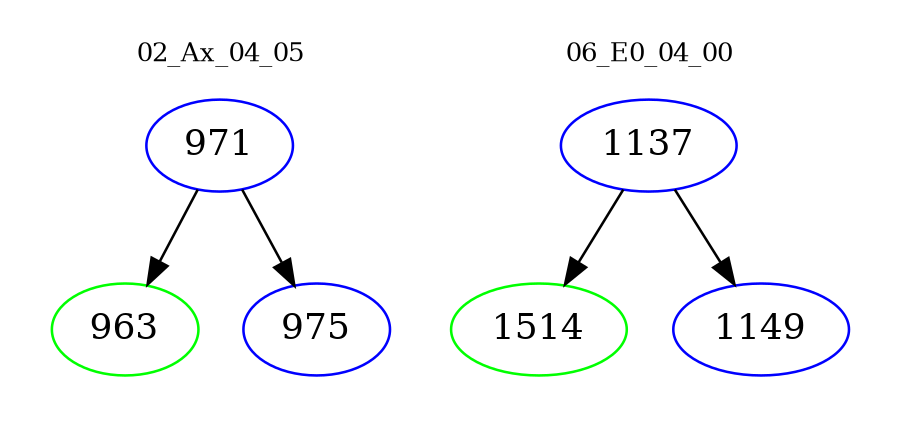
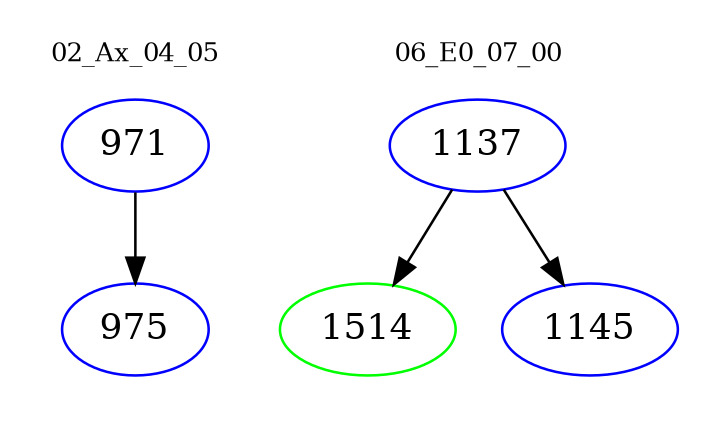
(650, 55) -> (479, 55)
(125, 329) -> none
(761, 329) -> (590, 329)
